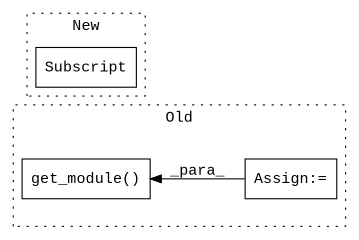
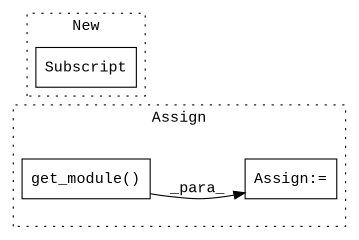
(179, 118) -> (179, 118)
(203, 179) -> (192, 199)
